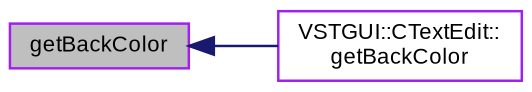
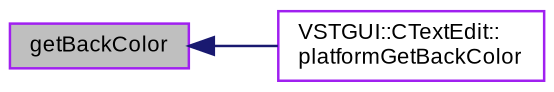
(400, 46) -> (411, 46)
